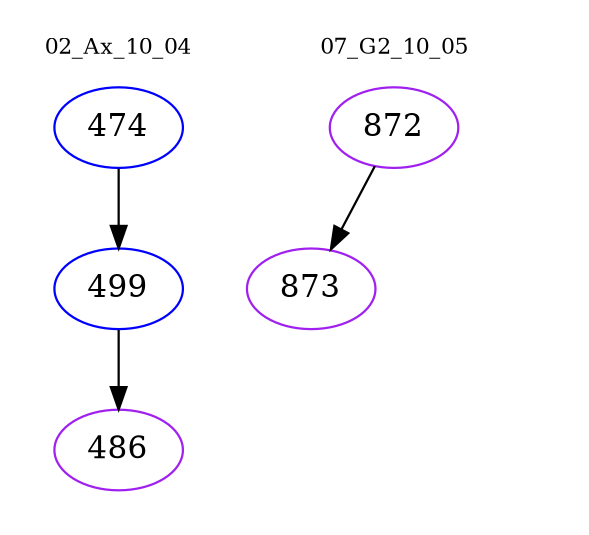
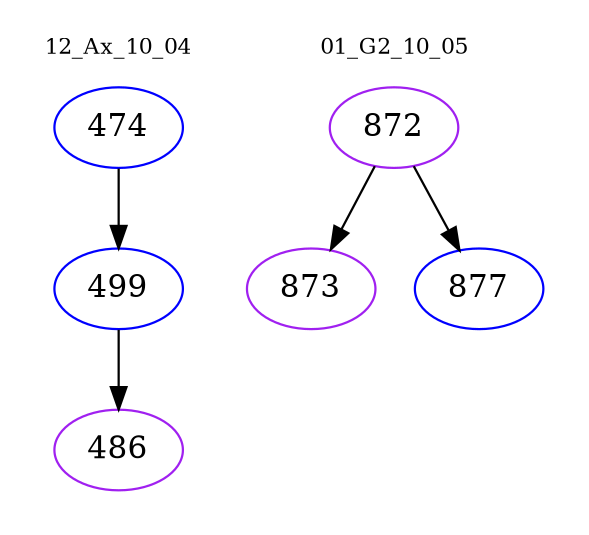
(119, 48) -> (119, 48)
(395, 48) -> (395, 48)
none -> (479, 289)
